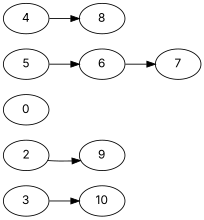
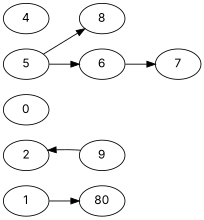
(60, 19) -> (61, 44)
(60, 161) -> (68, 150)
(26, 201) -> (26, 201)
(102, 201) -> (102, 201)
